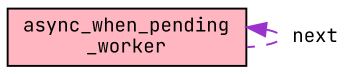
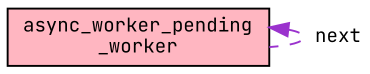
(127, 37) -> (138, 37)
